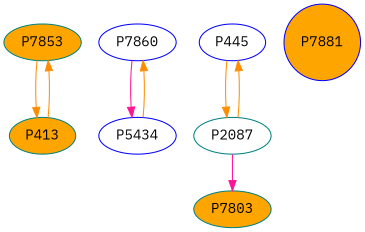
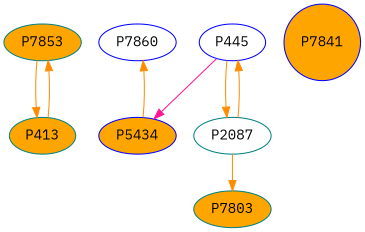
(322, 42) -> (322, 42)
(131, 84) -> (189, 85)
(138, 136) -> (138, 136)
(232, 168) -> (232, 168)
